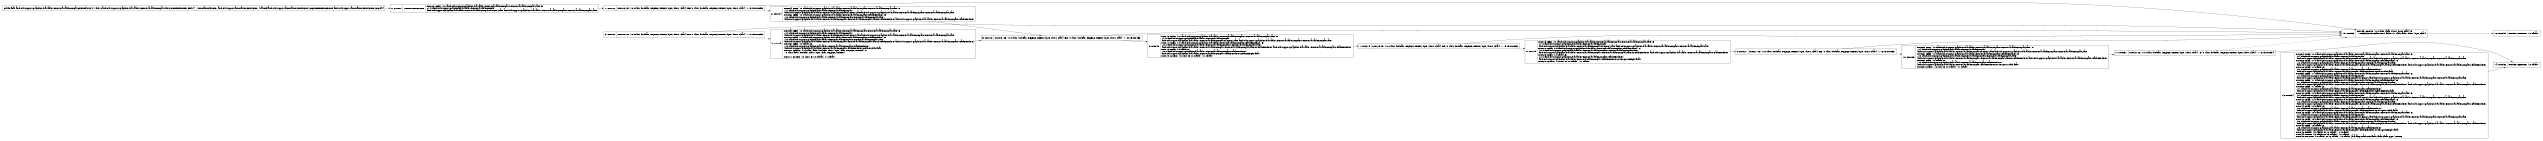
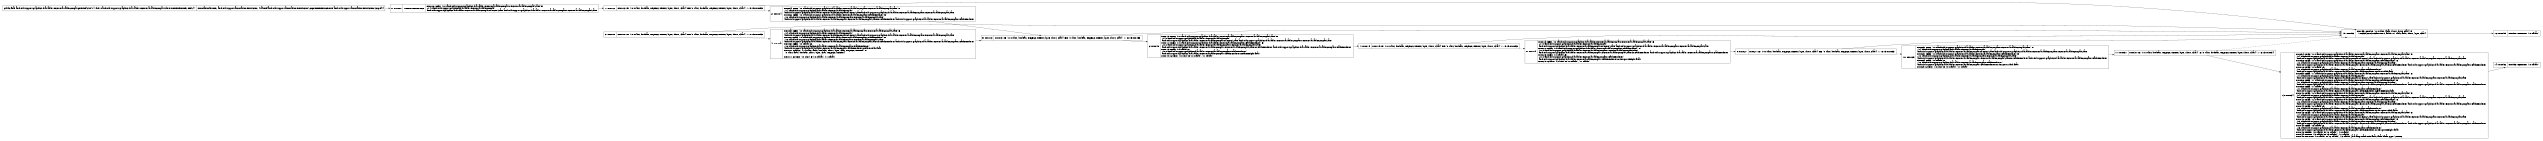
(2395, 43) -> (2243, 64)
